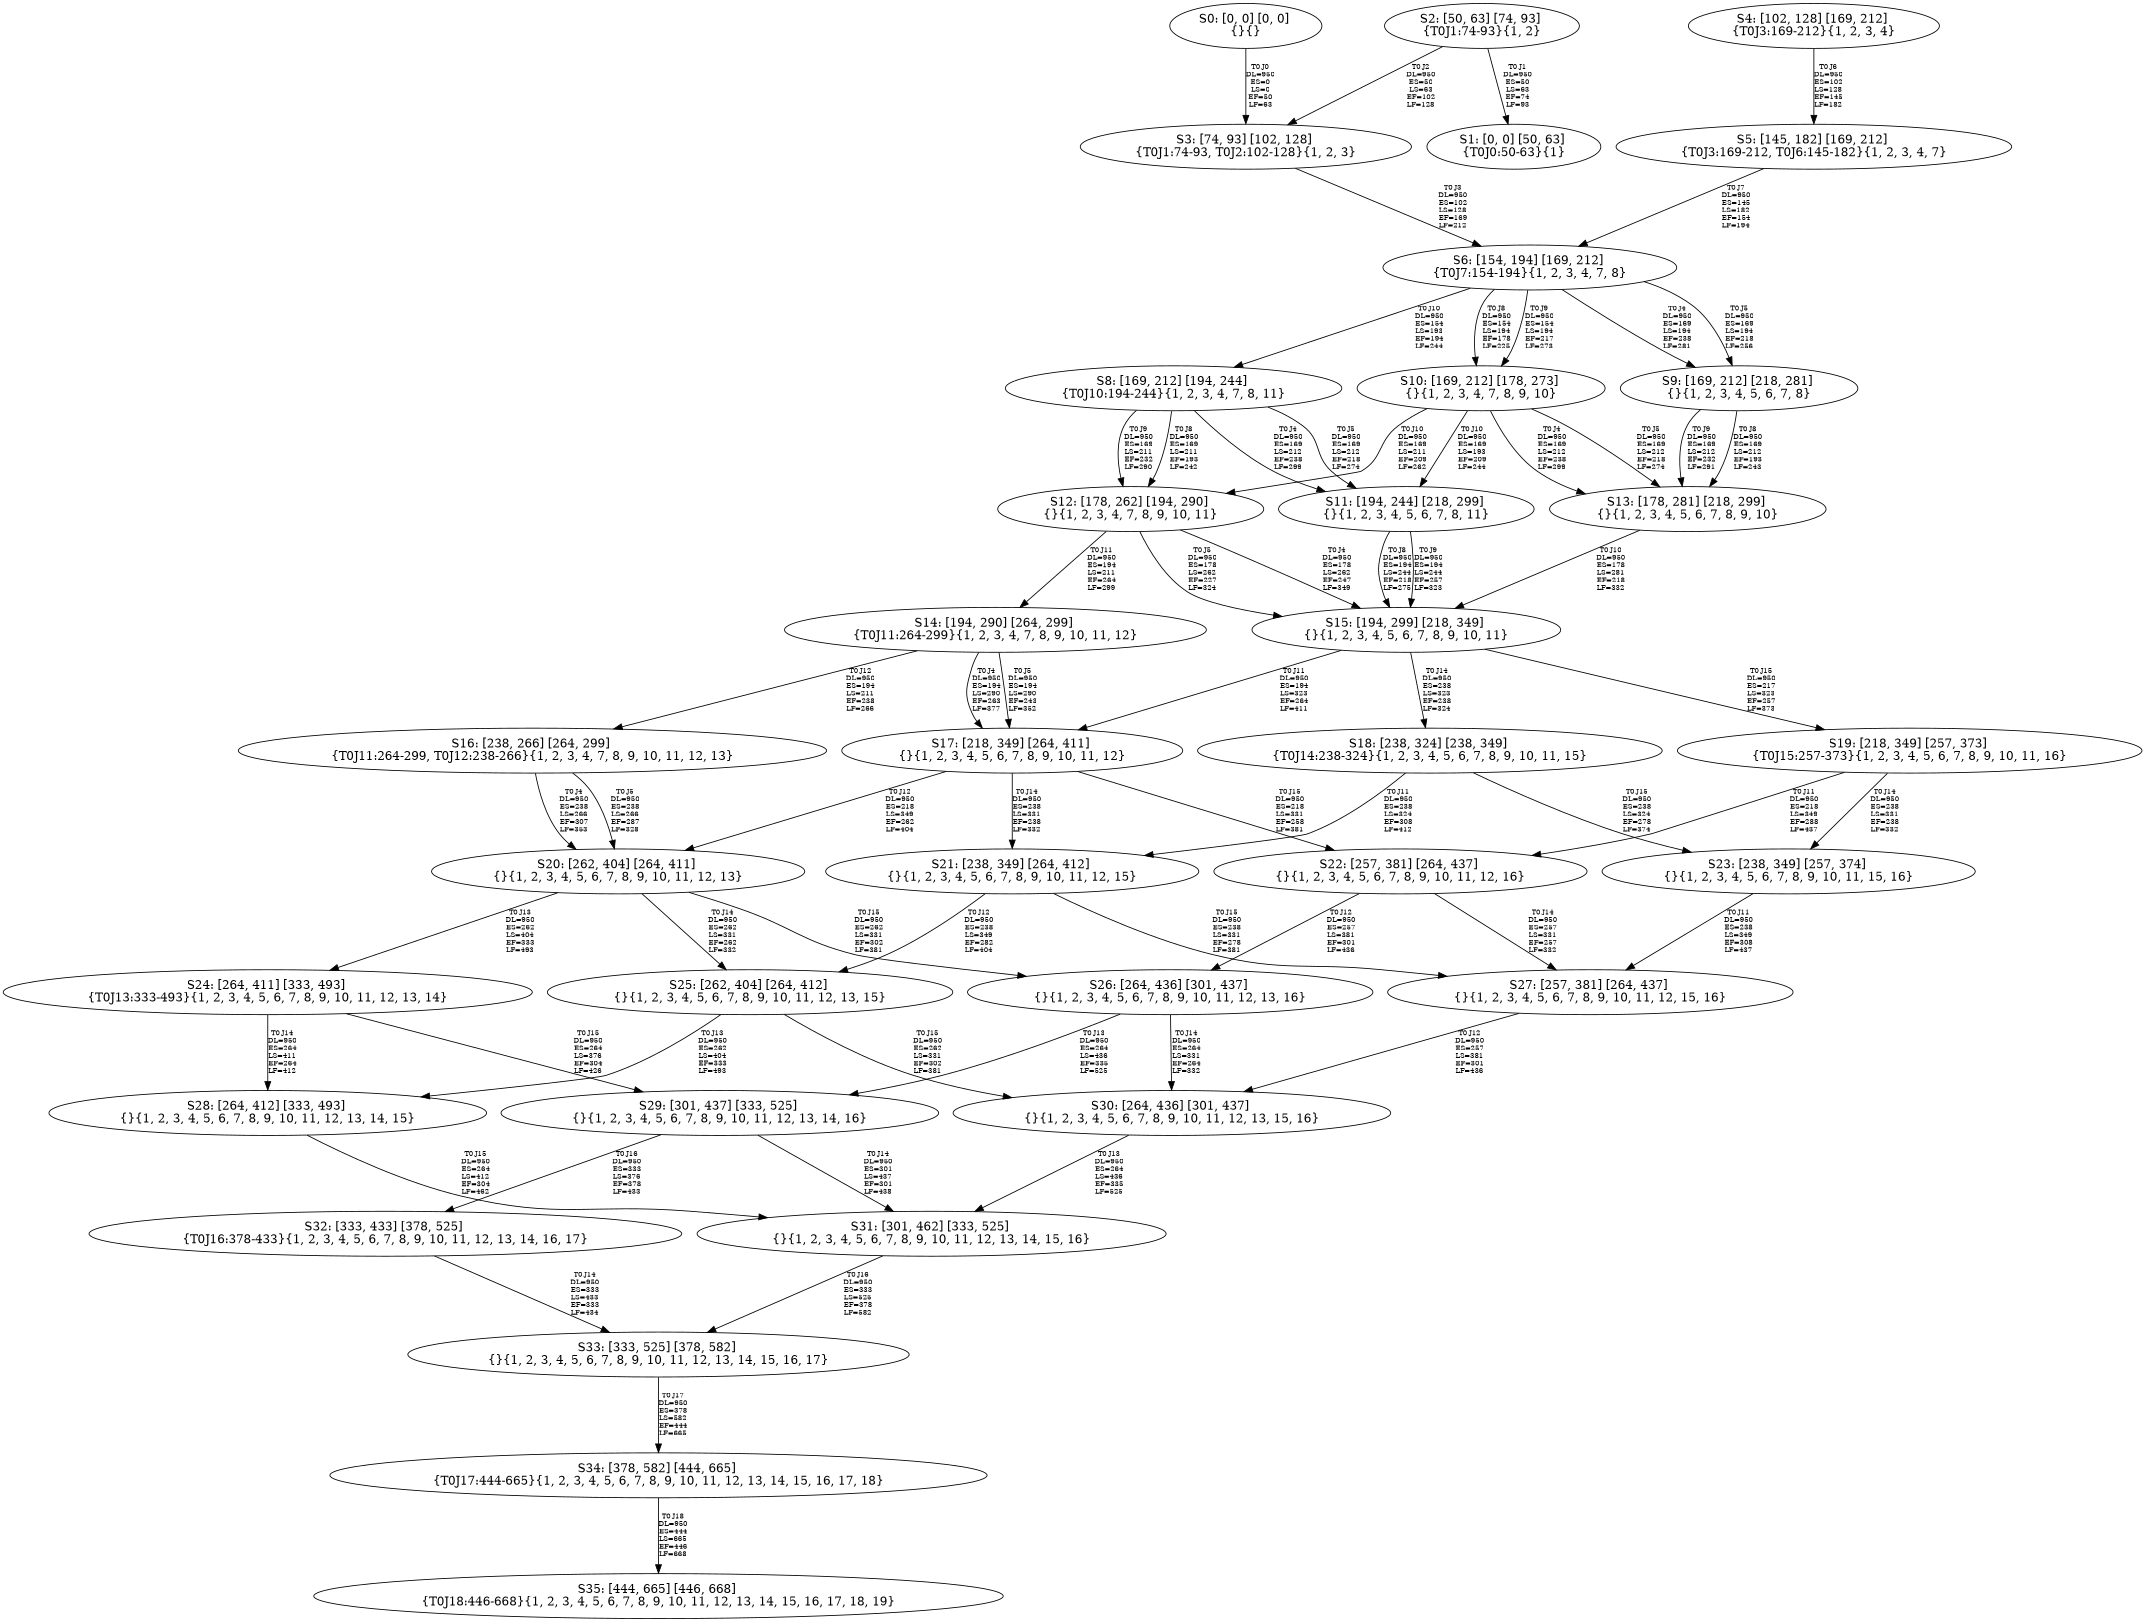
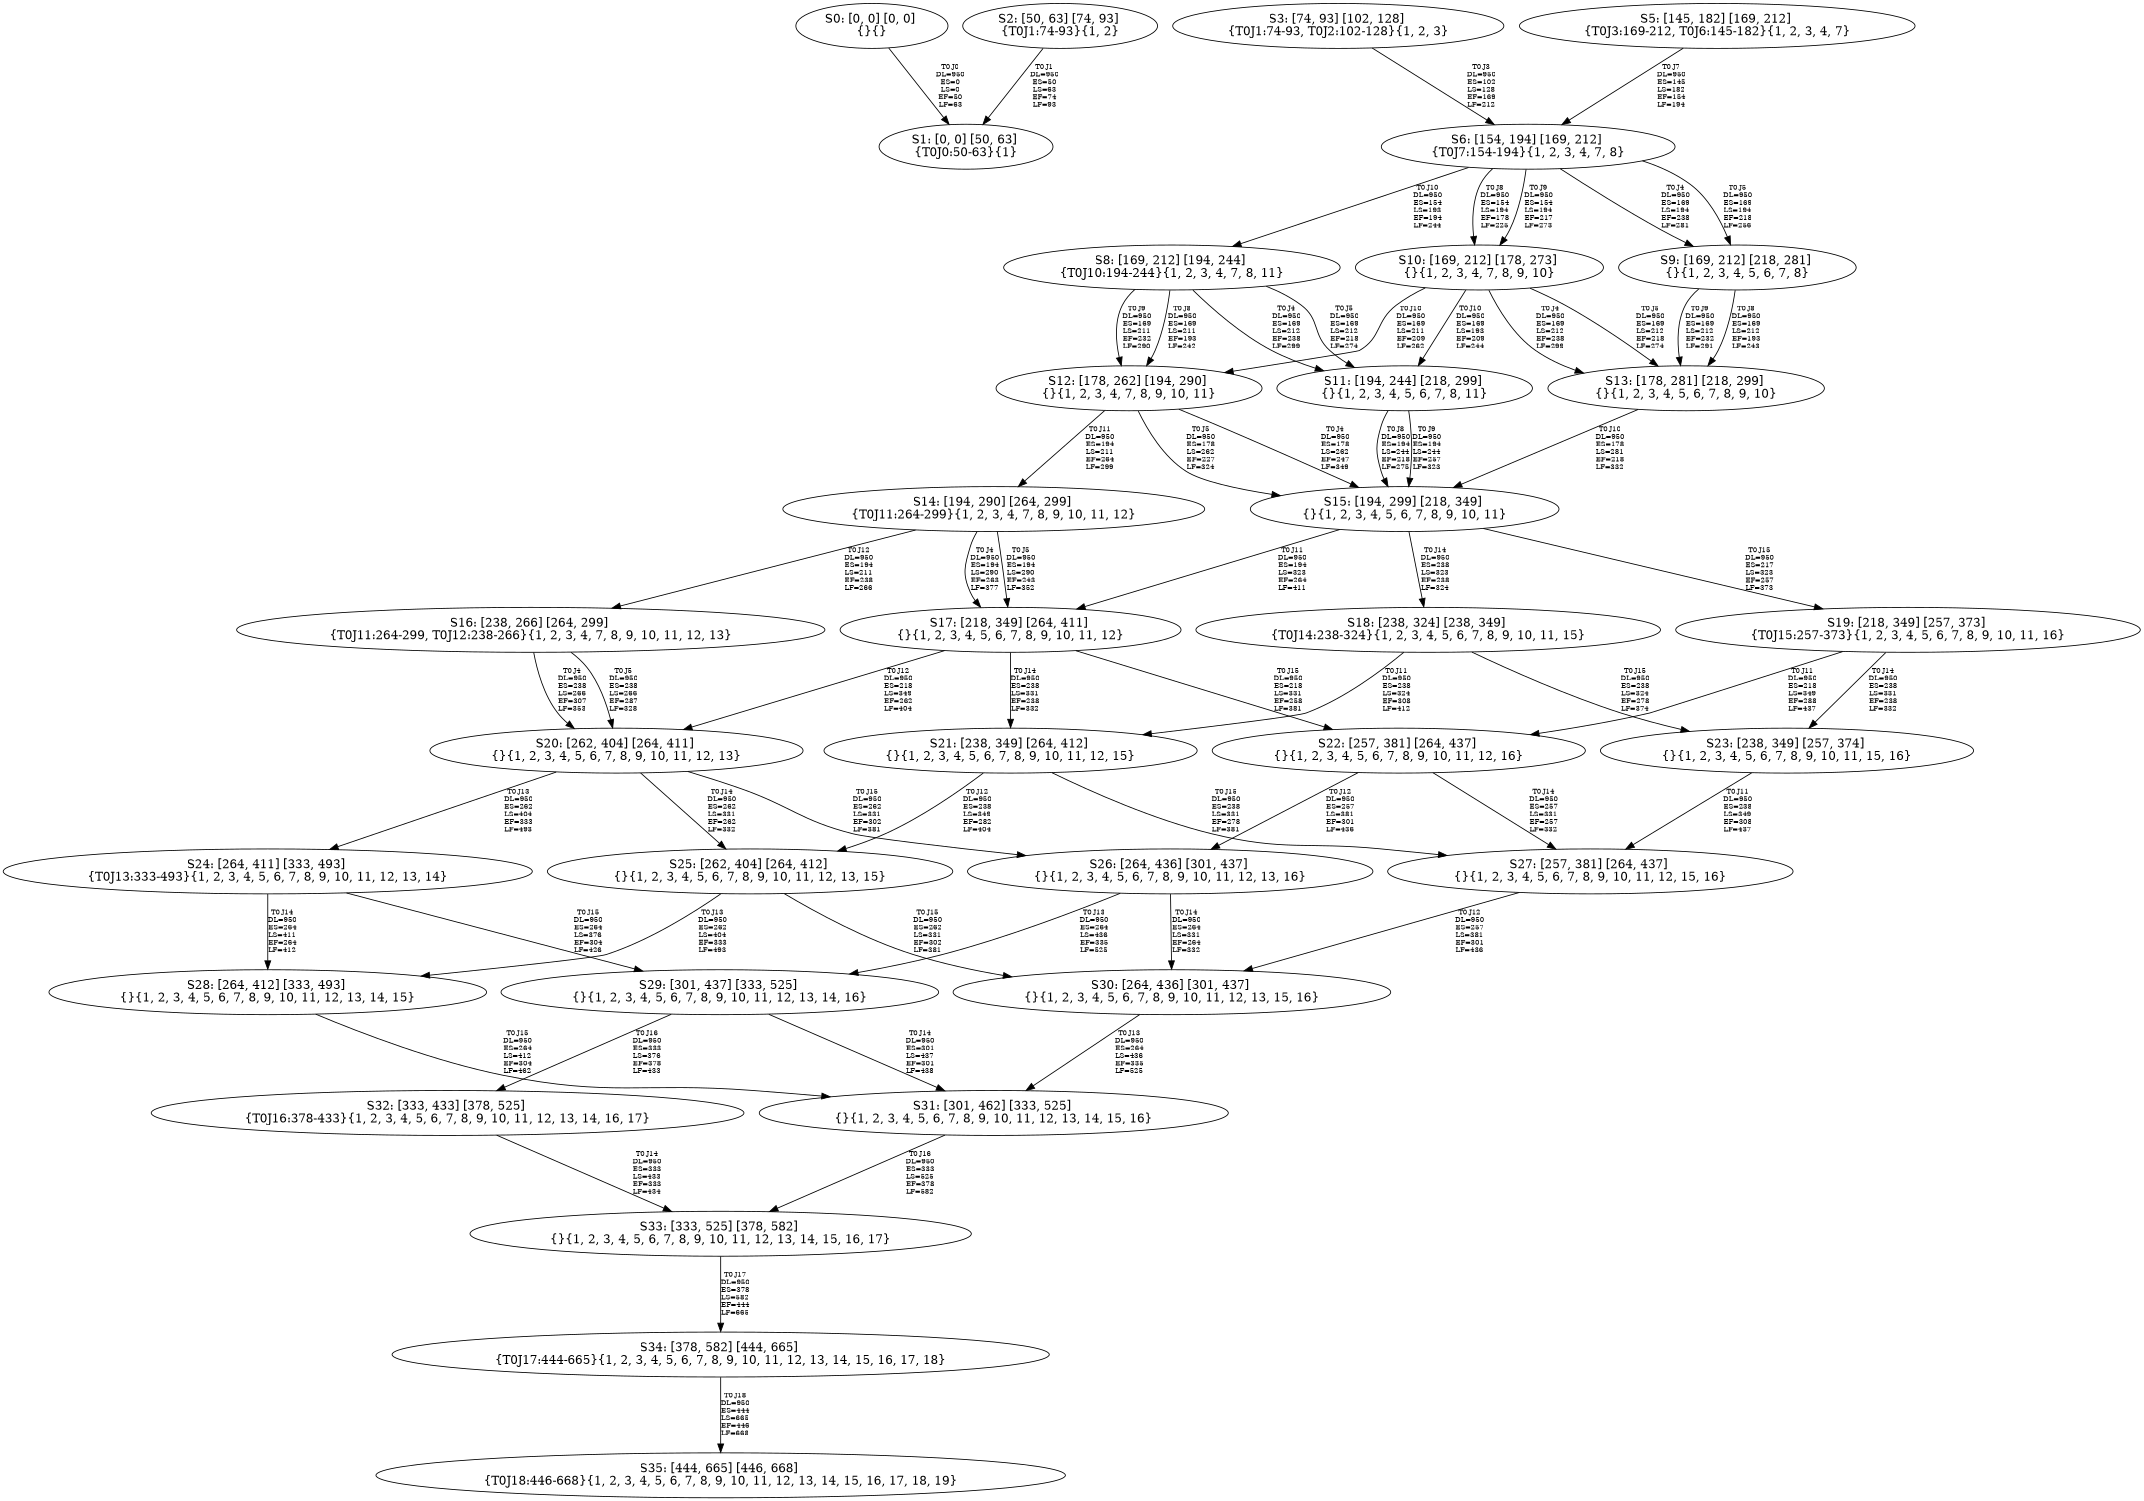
(1814, 26) -> none
(1246, 82) -> (916, 83)
(1369, 84) -> none
